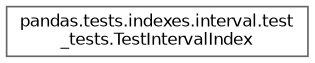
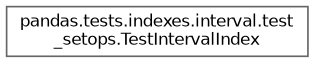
(157, 31) -> (157, 31)
